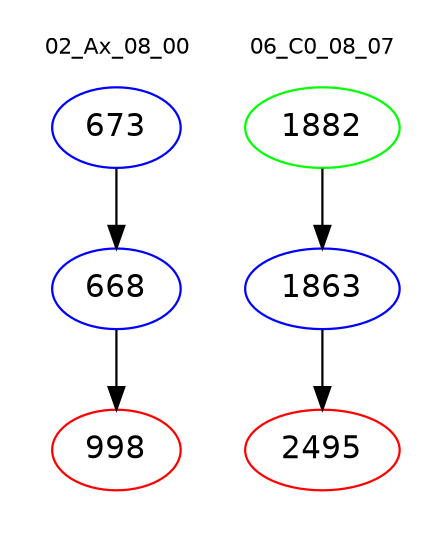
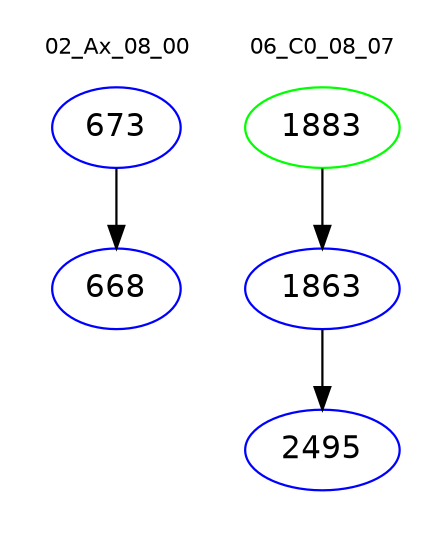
(322, 128) -> (322, 128)
(116, 450) -> none
(322, 450) -> (322, 450)
